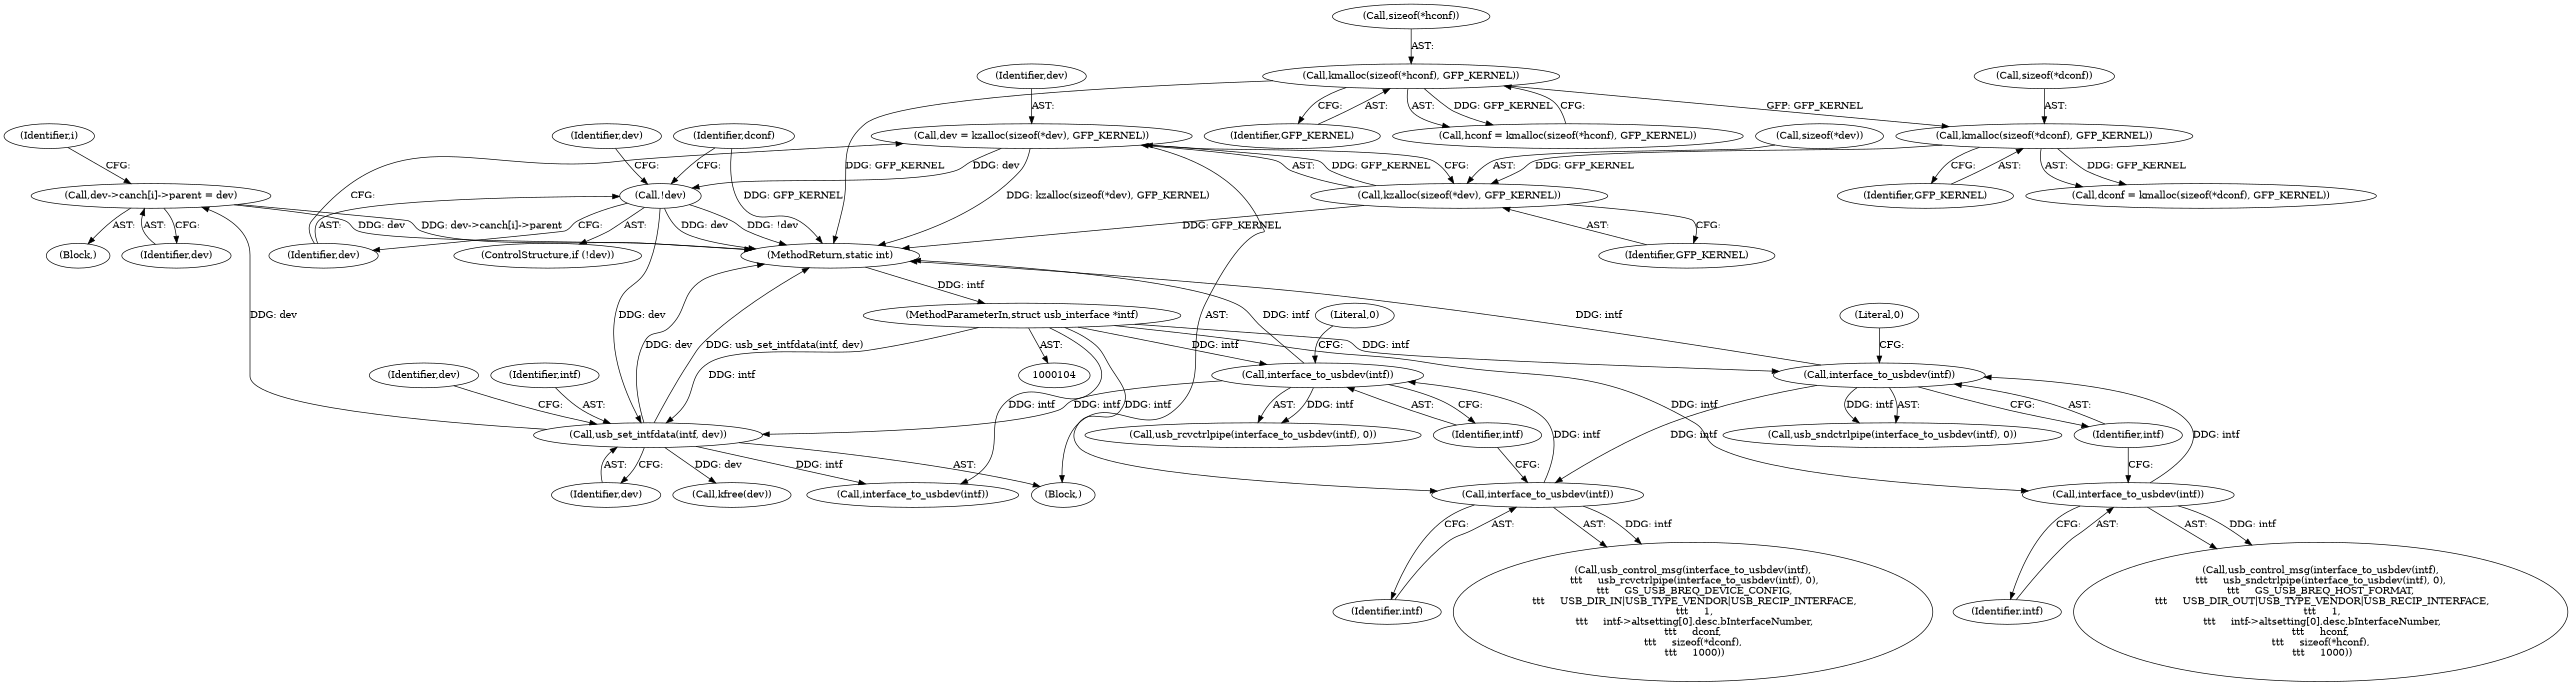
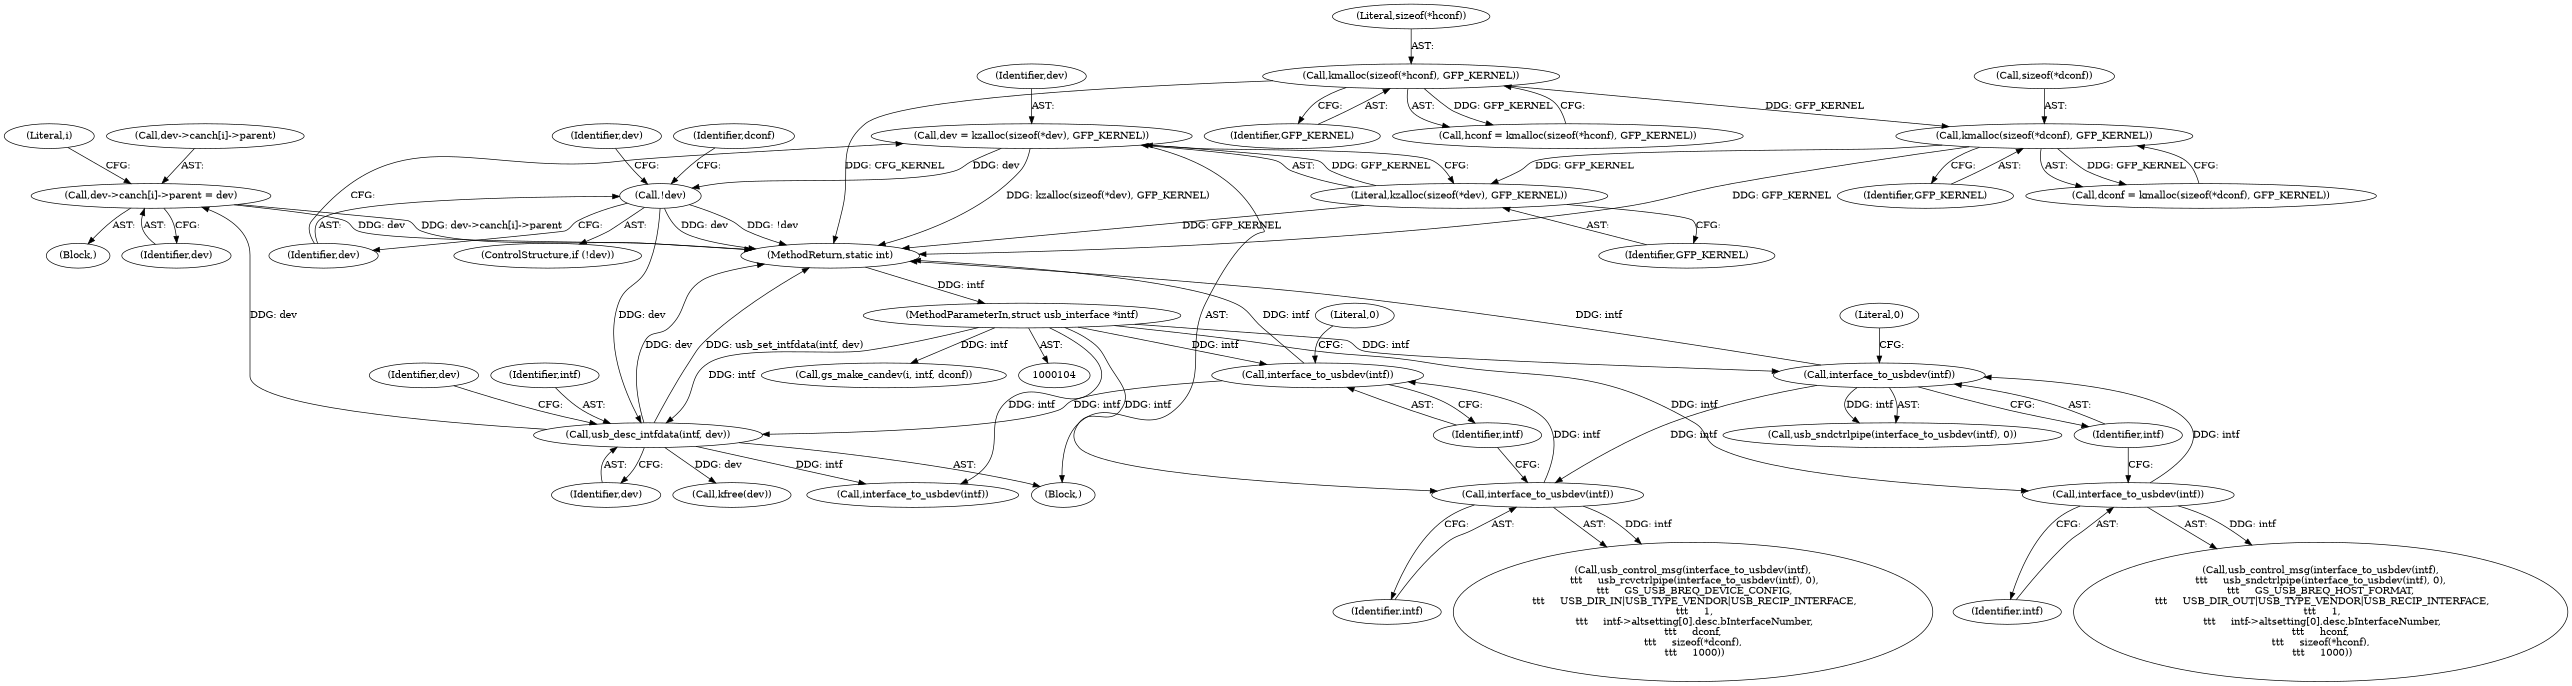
(1411, 16) -> (1411, 16)
(1815, 106) -> (1815, 106)
(49, 136) -> (49, 136)
none -> (205, 136)
(1820, 136) -> none
none -> (2178, 156)
(895, 166) -> (895, 166)
(1459, 196) -> (1459, 196)
(752, 215) -> (1450, 227)
none -> (884, 375)
(648, 435) -> (648, 435)
(1253, 435) -> none
